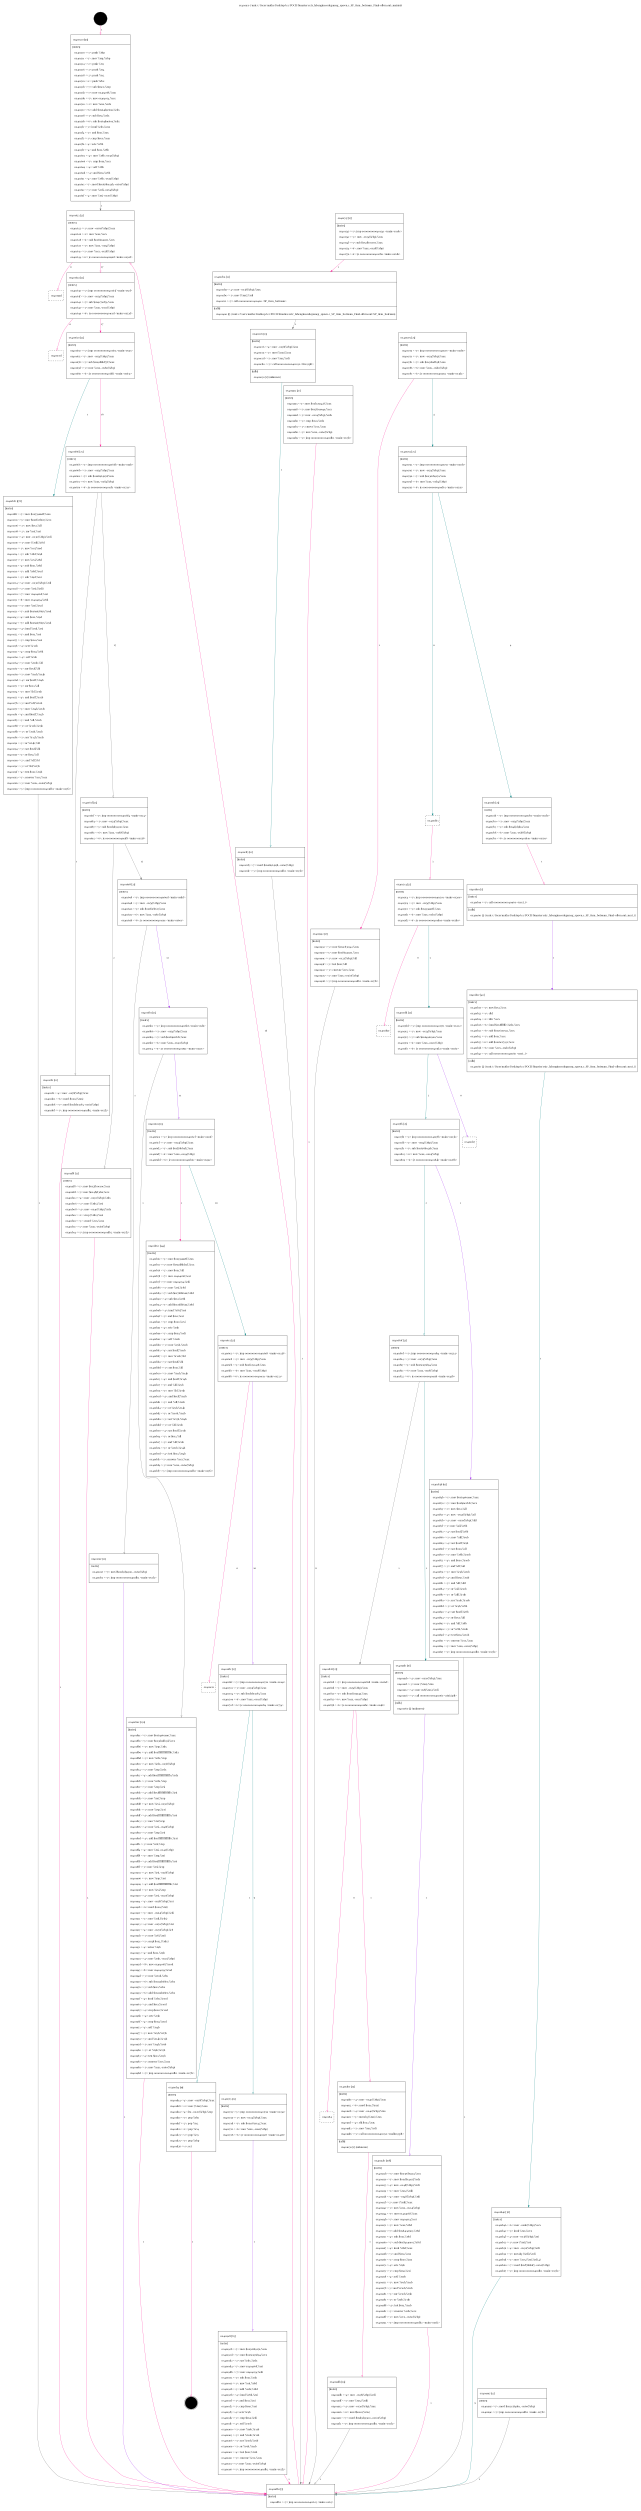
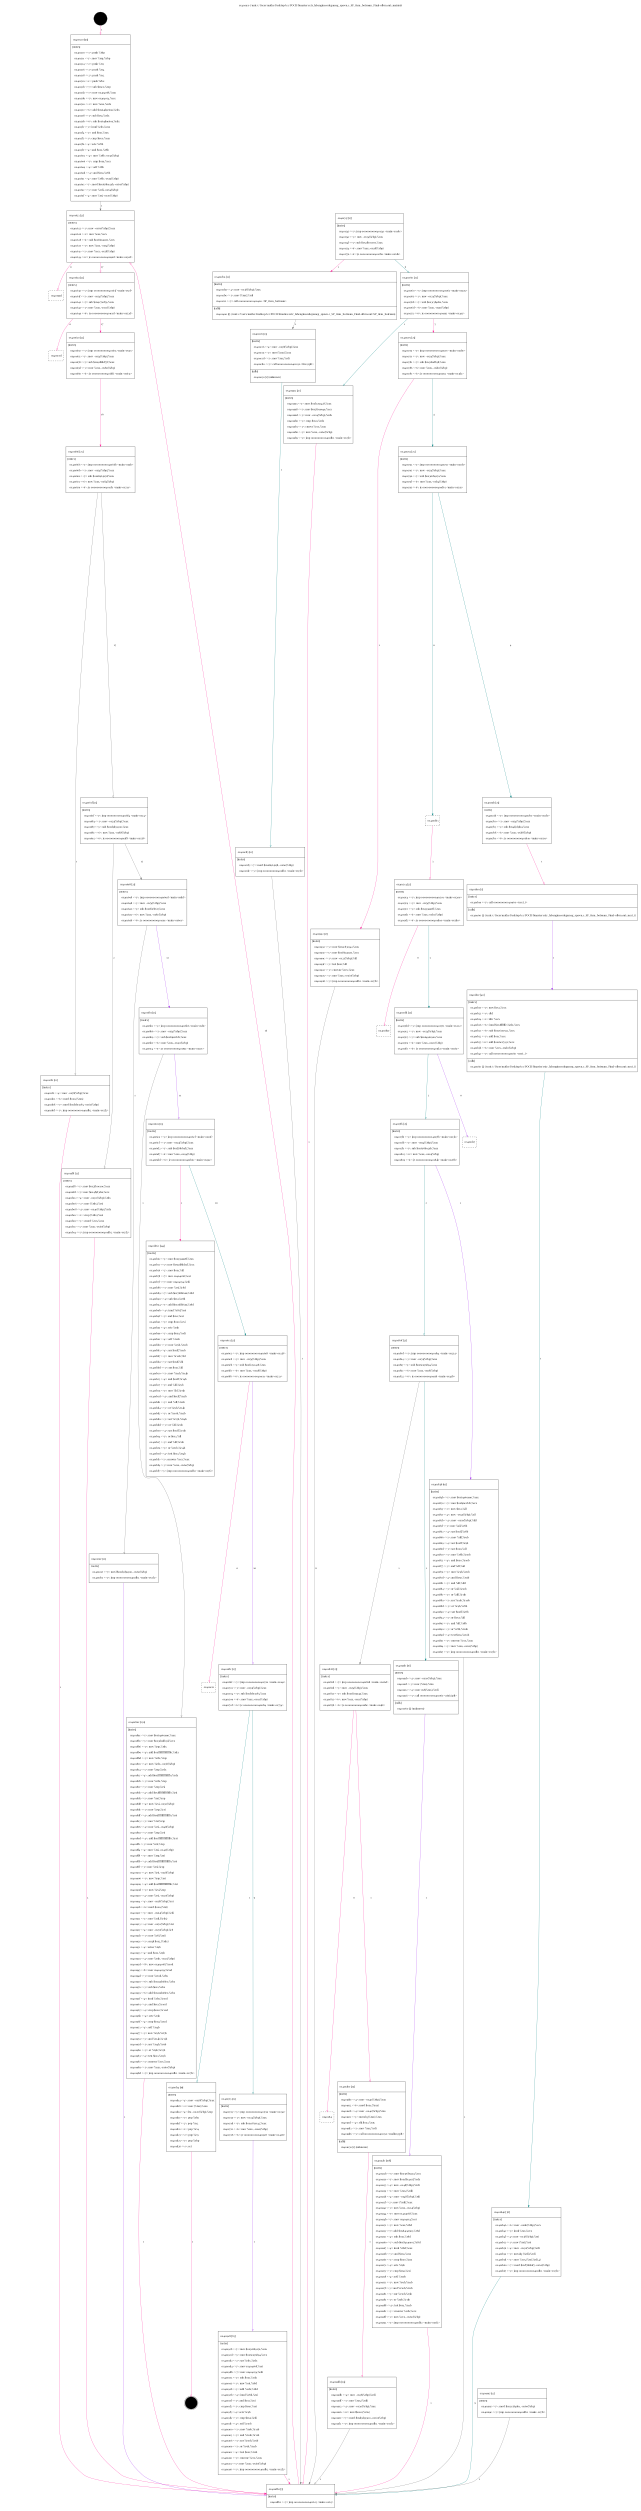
none -> (434, 296)
(38, 645) -> none
